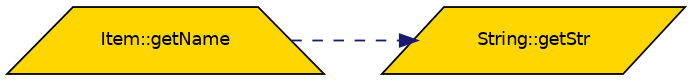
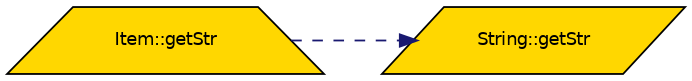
(166, 41) -> (166, 41)
